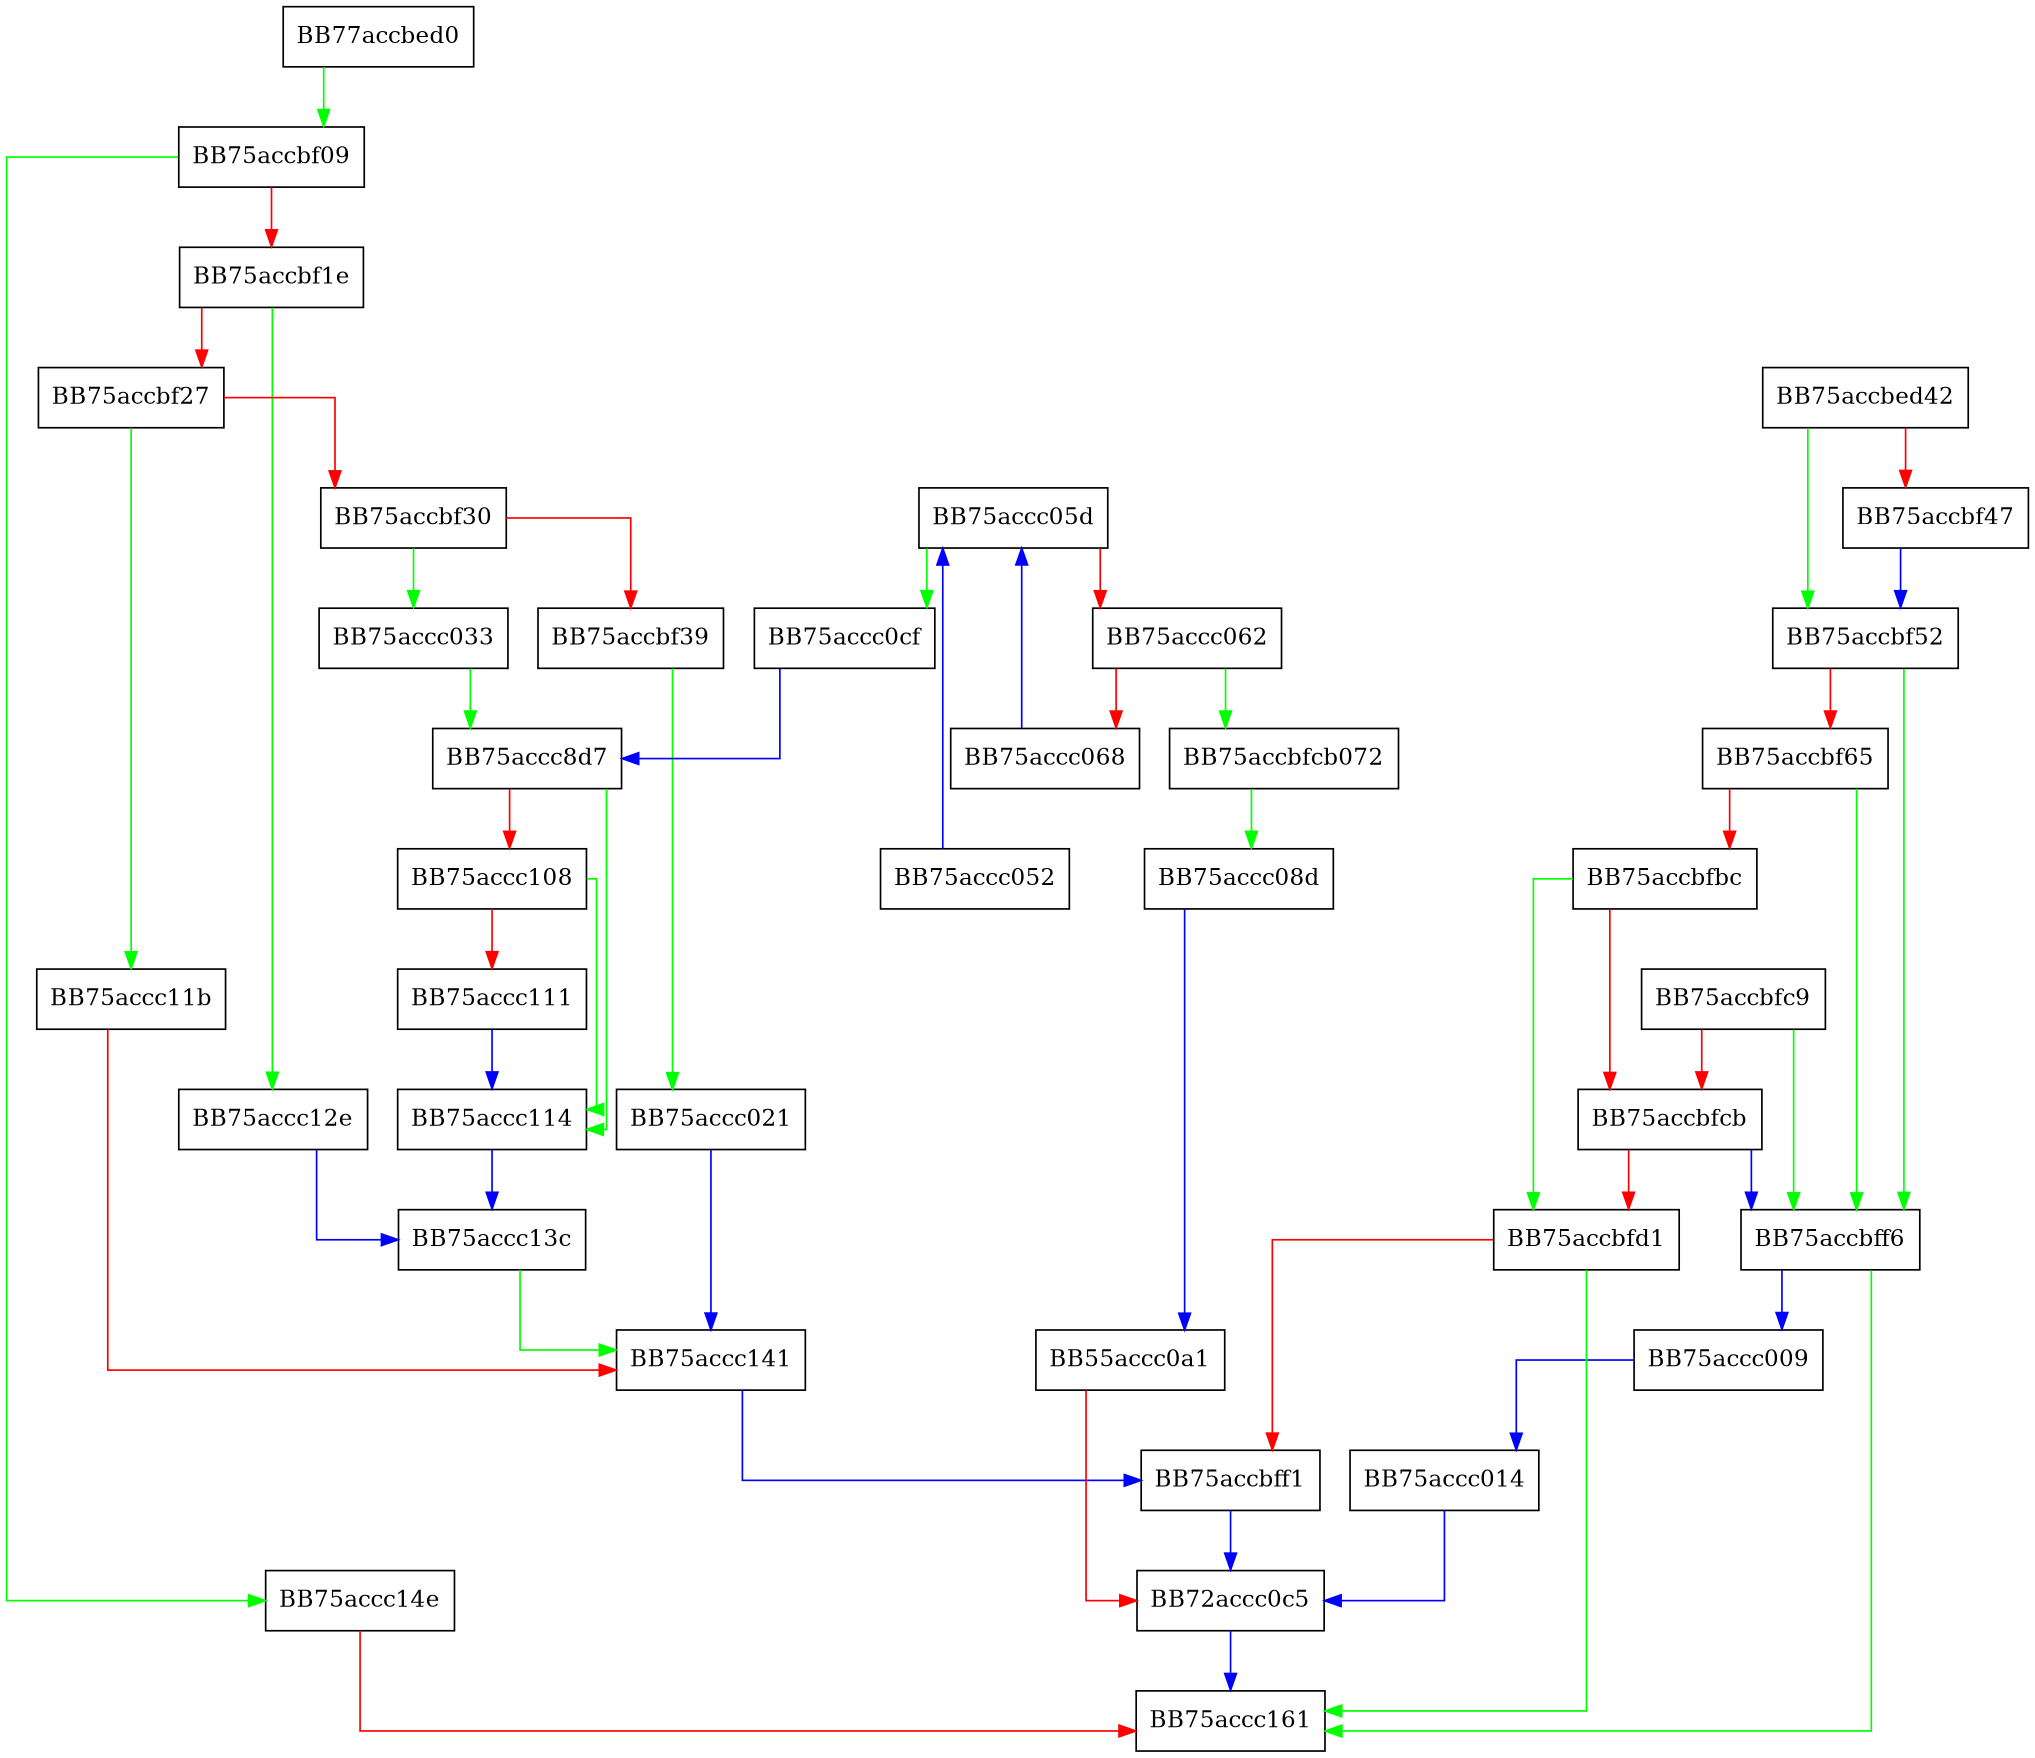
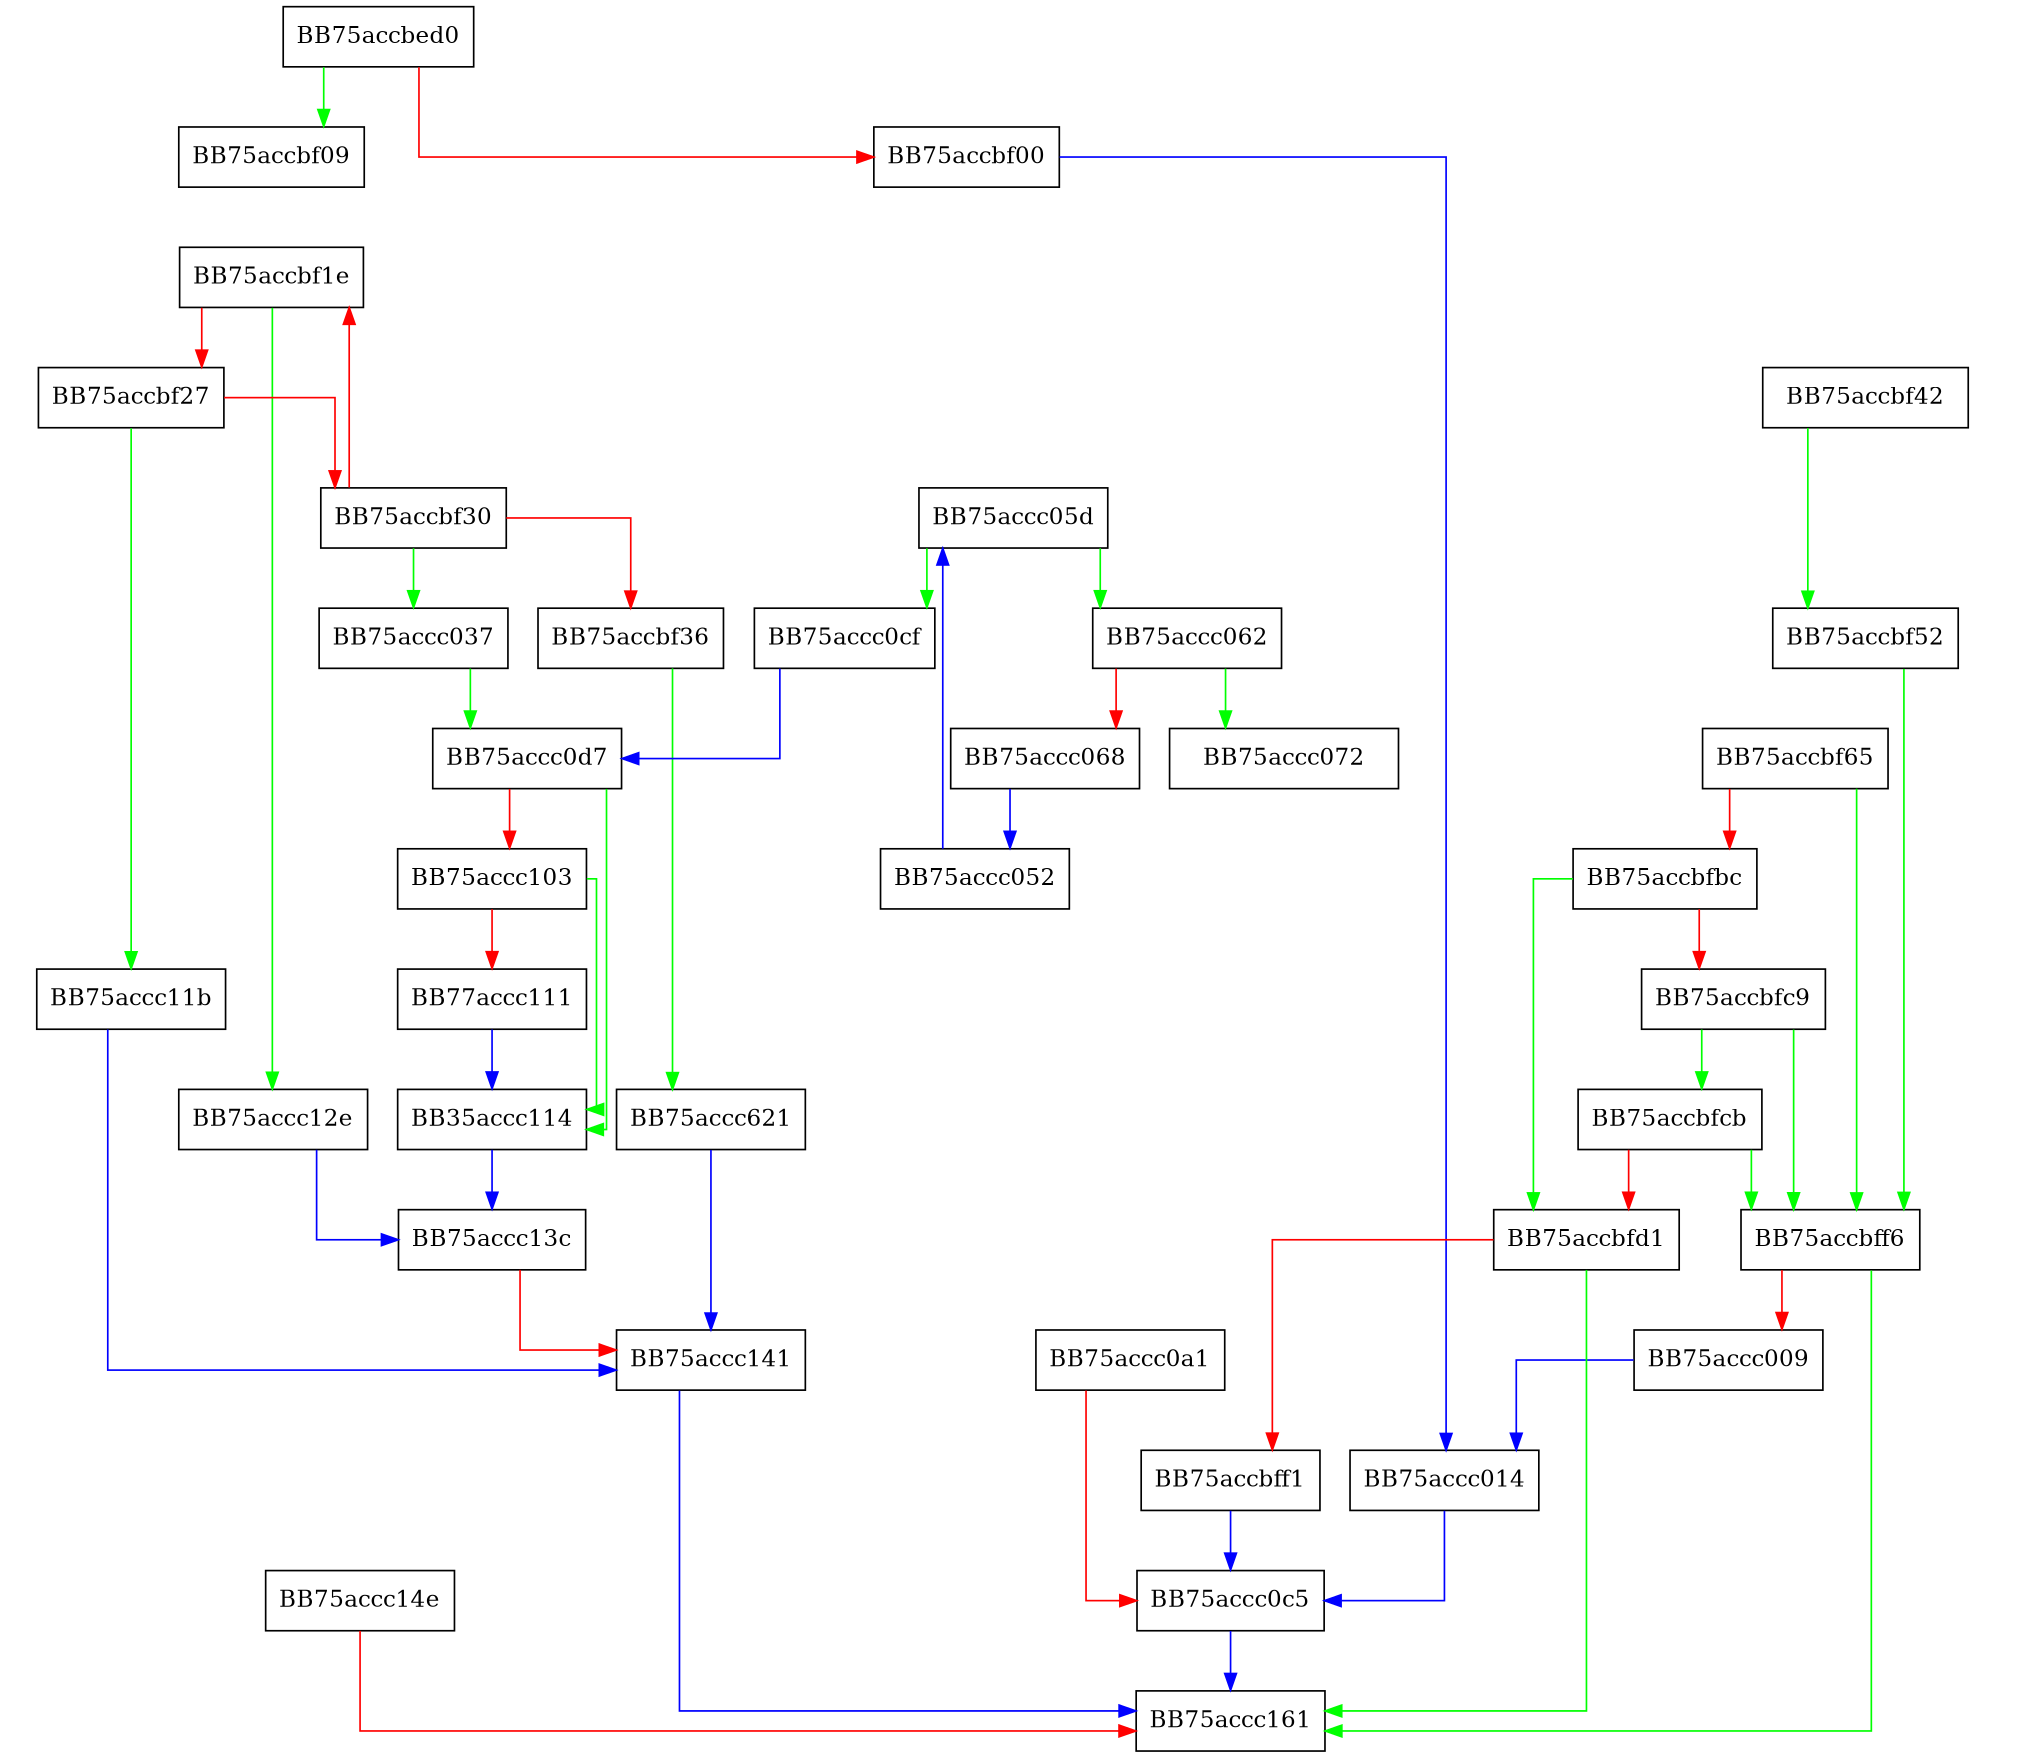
(378, 37) -> (378, 37)
none -> (967, 157)
(272, 209) -> (349, 406)
(1865, 398) -> (1865, 398)
(1936, 518) -> none
(1100, 570) -> (1100, 570)
(414, 638) -> (414, 638)
(631, 638) -> (631, 638)
(1022, 646) -> (1010, 810)
(1830, 690) -> none
(527, 759) -> (527, 759)
(1284, 759) -> (1284, 759)
(492, 879) -> (492, 879)
(1239, 879) -> none
(7, 914) -> none
(1610, 991) -> (1699, 930)
(492, 999) -> (492, 999)
(1702, 1051) -> (1702, 1051)
(492, 1119) -> (492, 1119)
(711, 1119) -> (711, 1119)
(1751, 1171) -> (1751, 1171)
(1782, 1291) -> (1782, 1291)
(520, 1350) -> (520, 1350)
(1130, 1360) -> (1130, 1360)
(183, 1370) -> (183, 1370)
(888, 1480) -> (739, 1711)
(1231, 1601) -> (1231, 1601)
